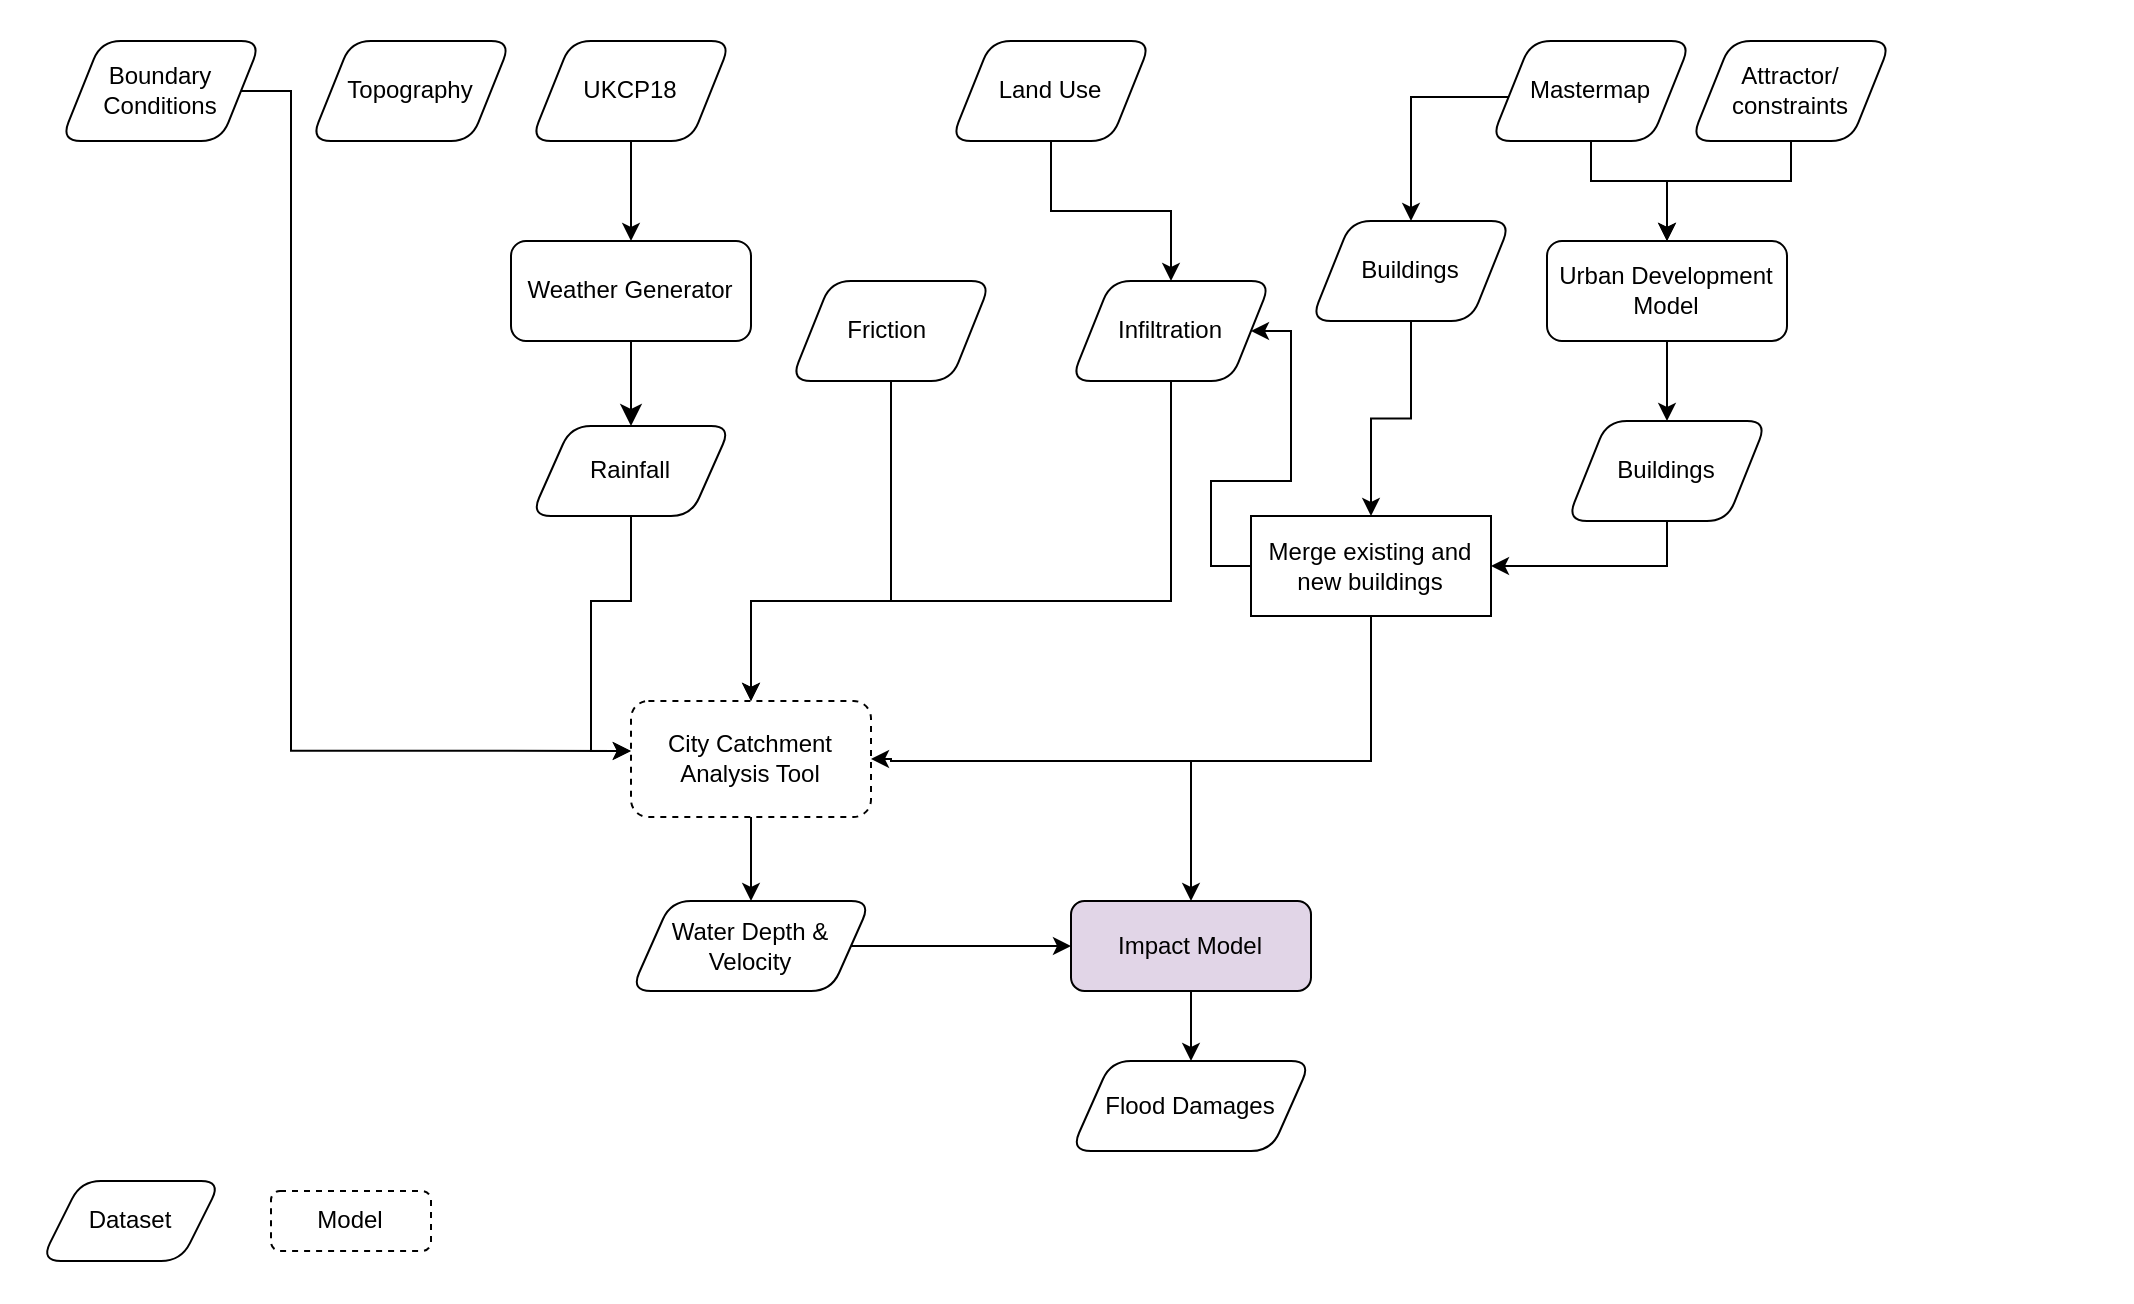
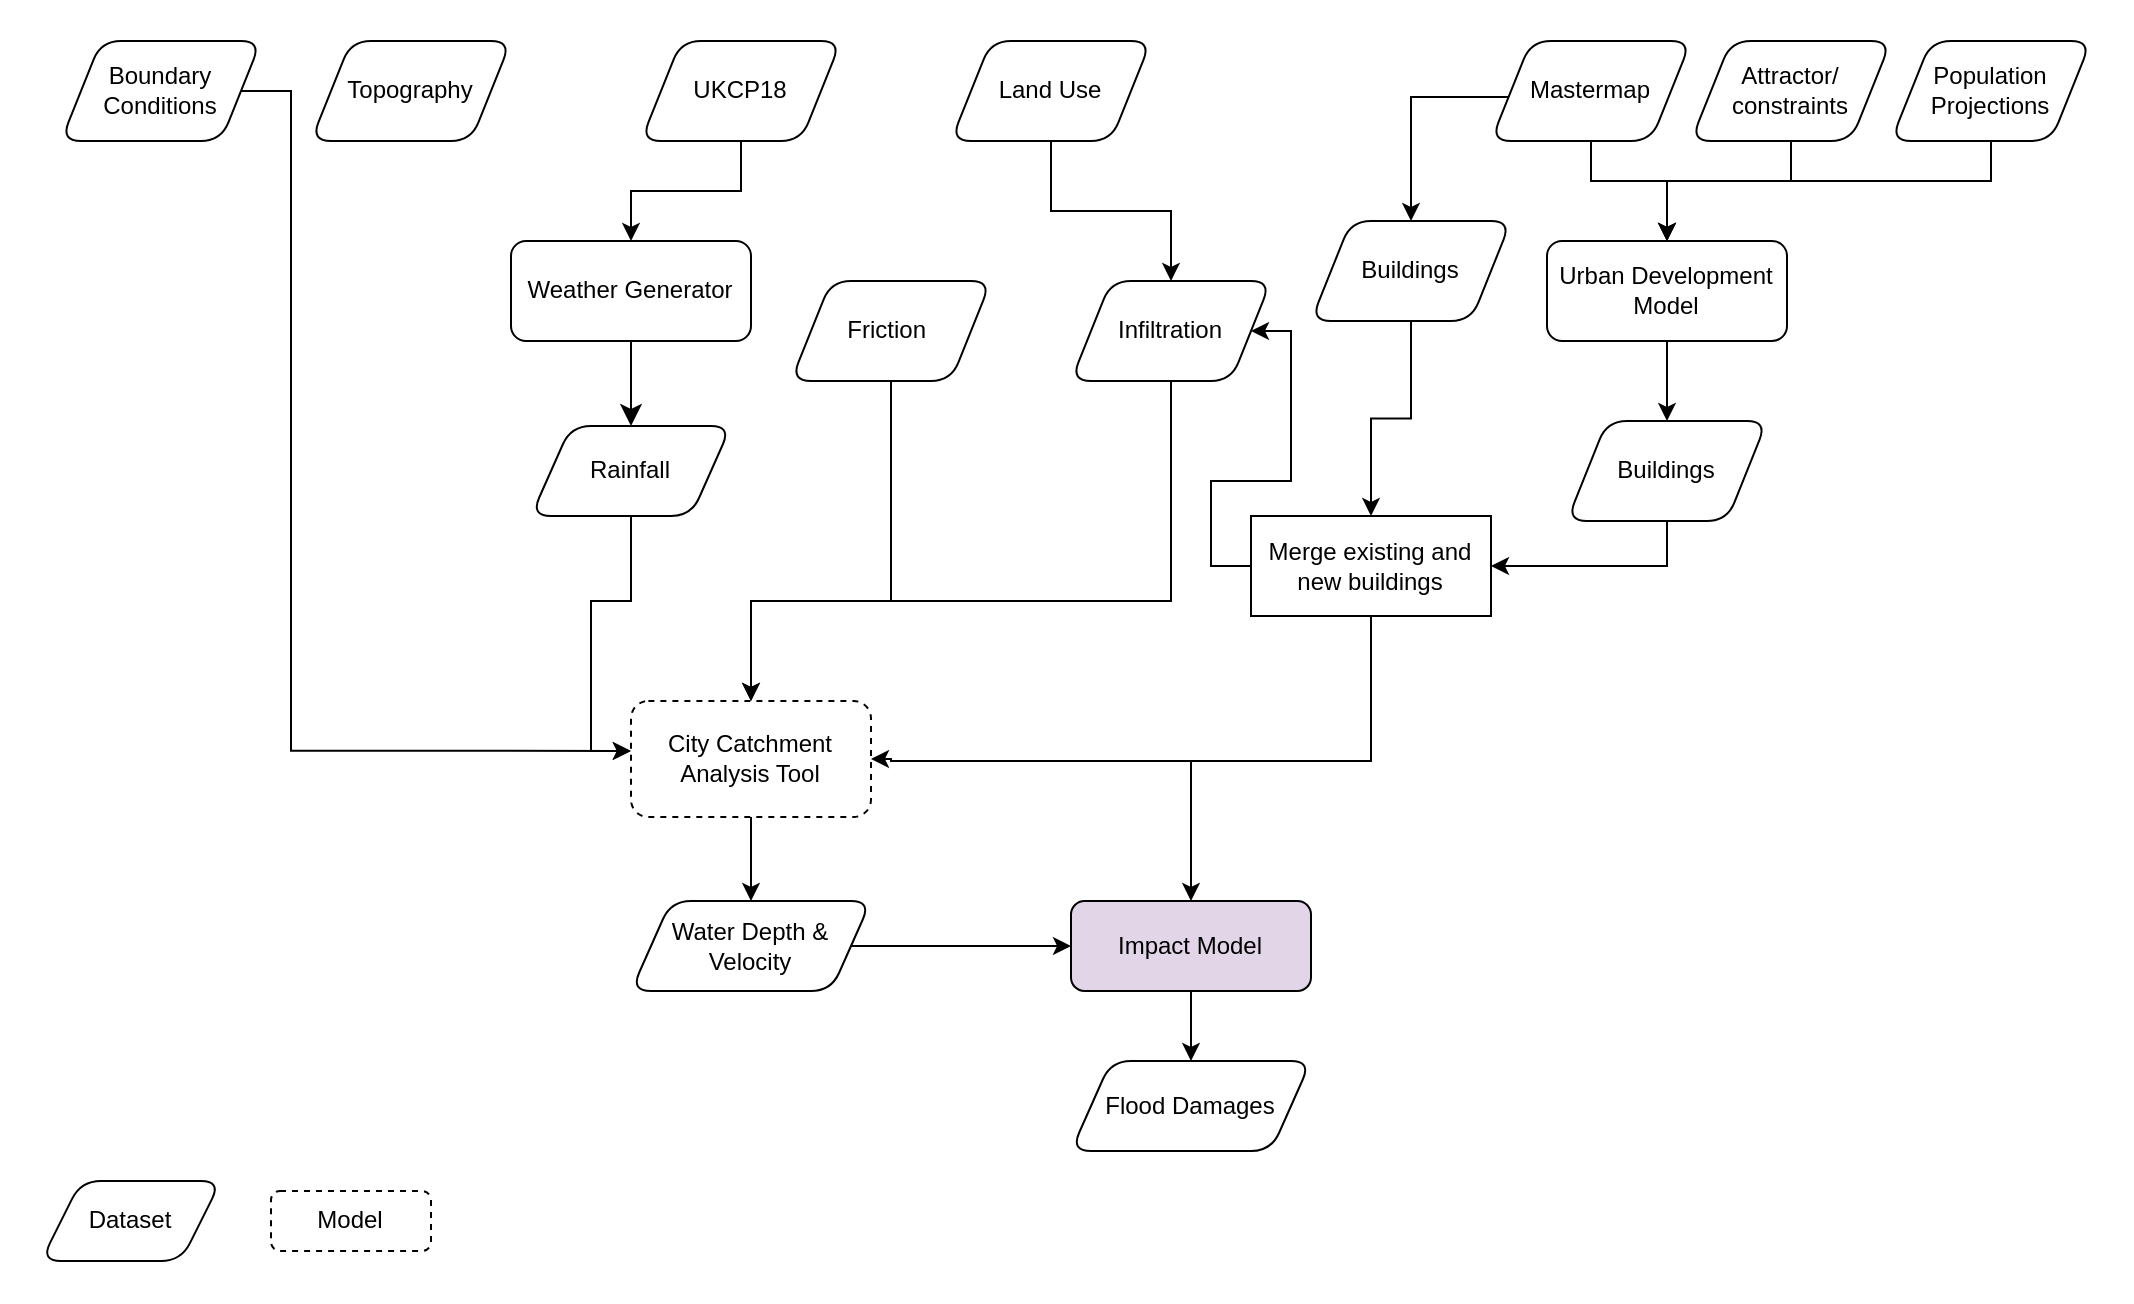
(631, 91) -> (741, 91)
none -> (1991, 91)
none -> (1913, 181)
